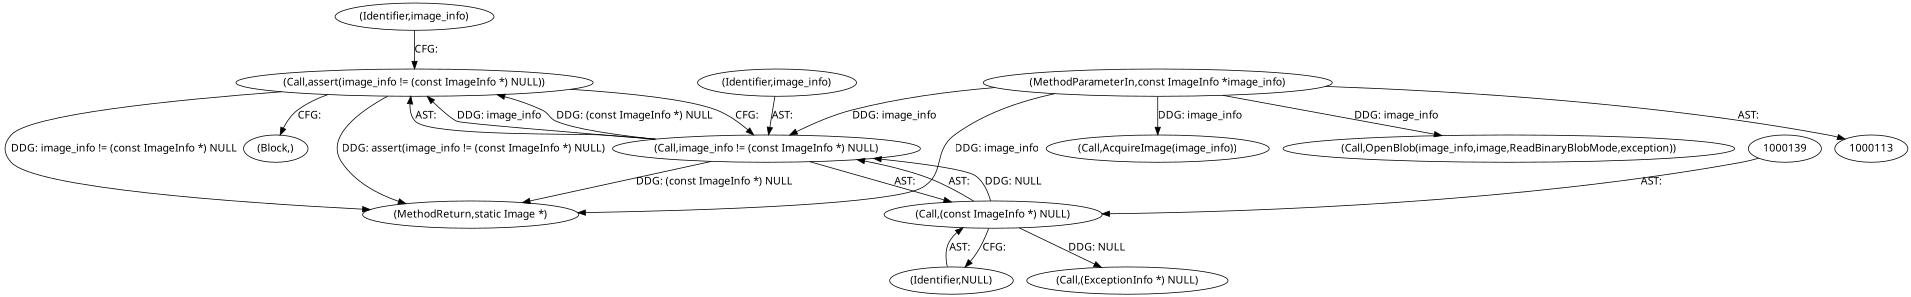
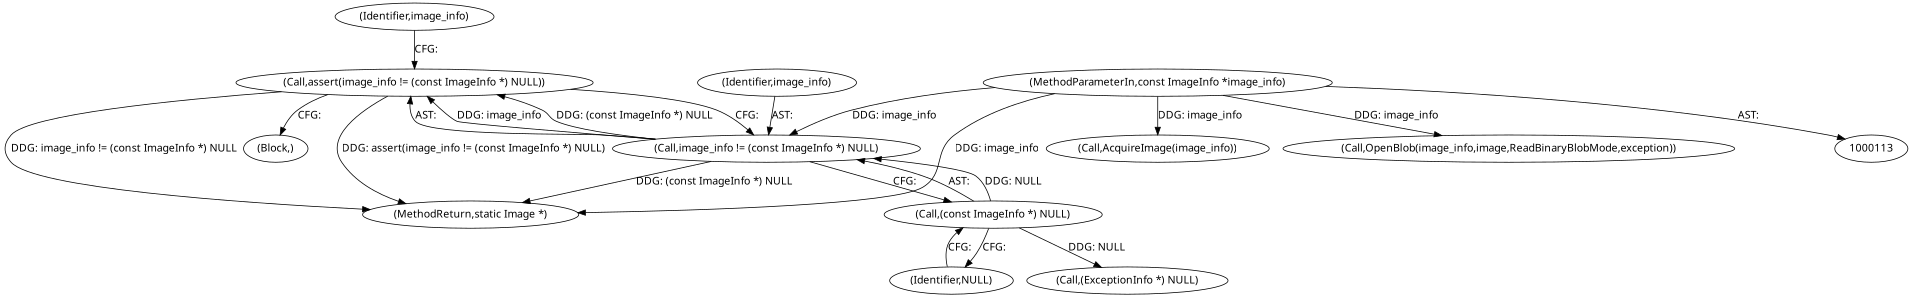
(1785, 149) -> none
(906, 182) -> (906, 182)
(961, 248) -> (961, 248)
